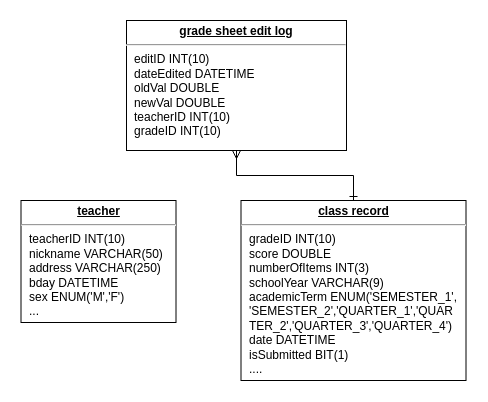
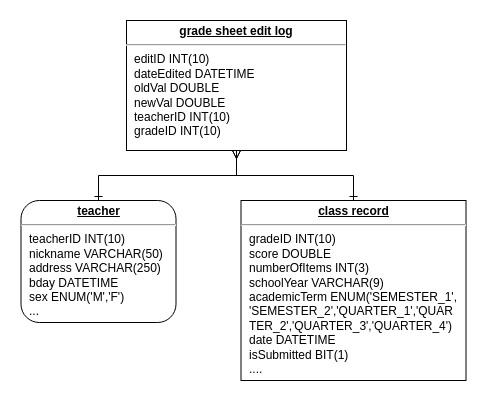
none -> (155, 176)
(99, 262) -> (99, 262)
